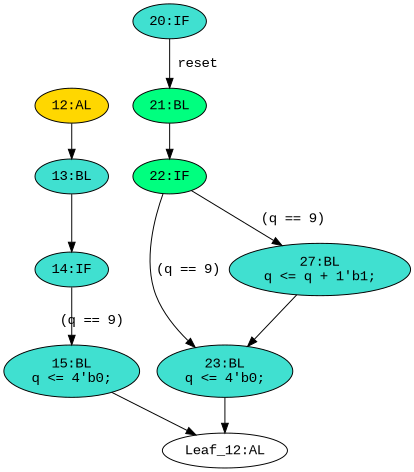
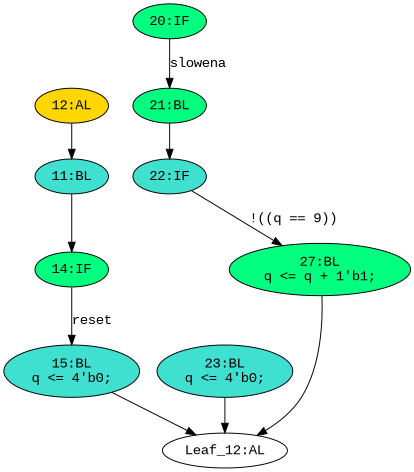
(170, 21) -> (170, 21)
(198, 63) -> (198, 63)
(72, 176) -> (72, 176)
(170, 176) -> (170, 176)
(293, 219) -> (293, 219)
(72, 270) -> (72, 270)
(320, 270) -> (320, 270)
(151, 272) -> none
(276, 317) -> (313, 372)
(92, 320) -> (92, 320)
